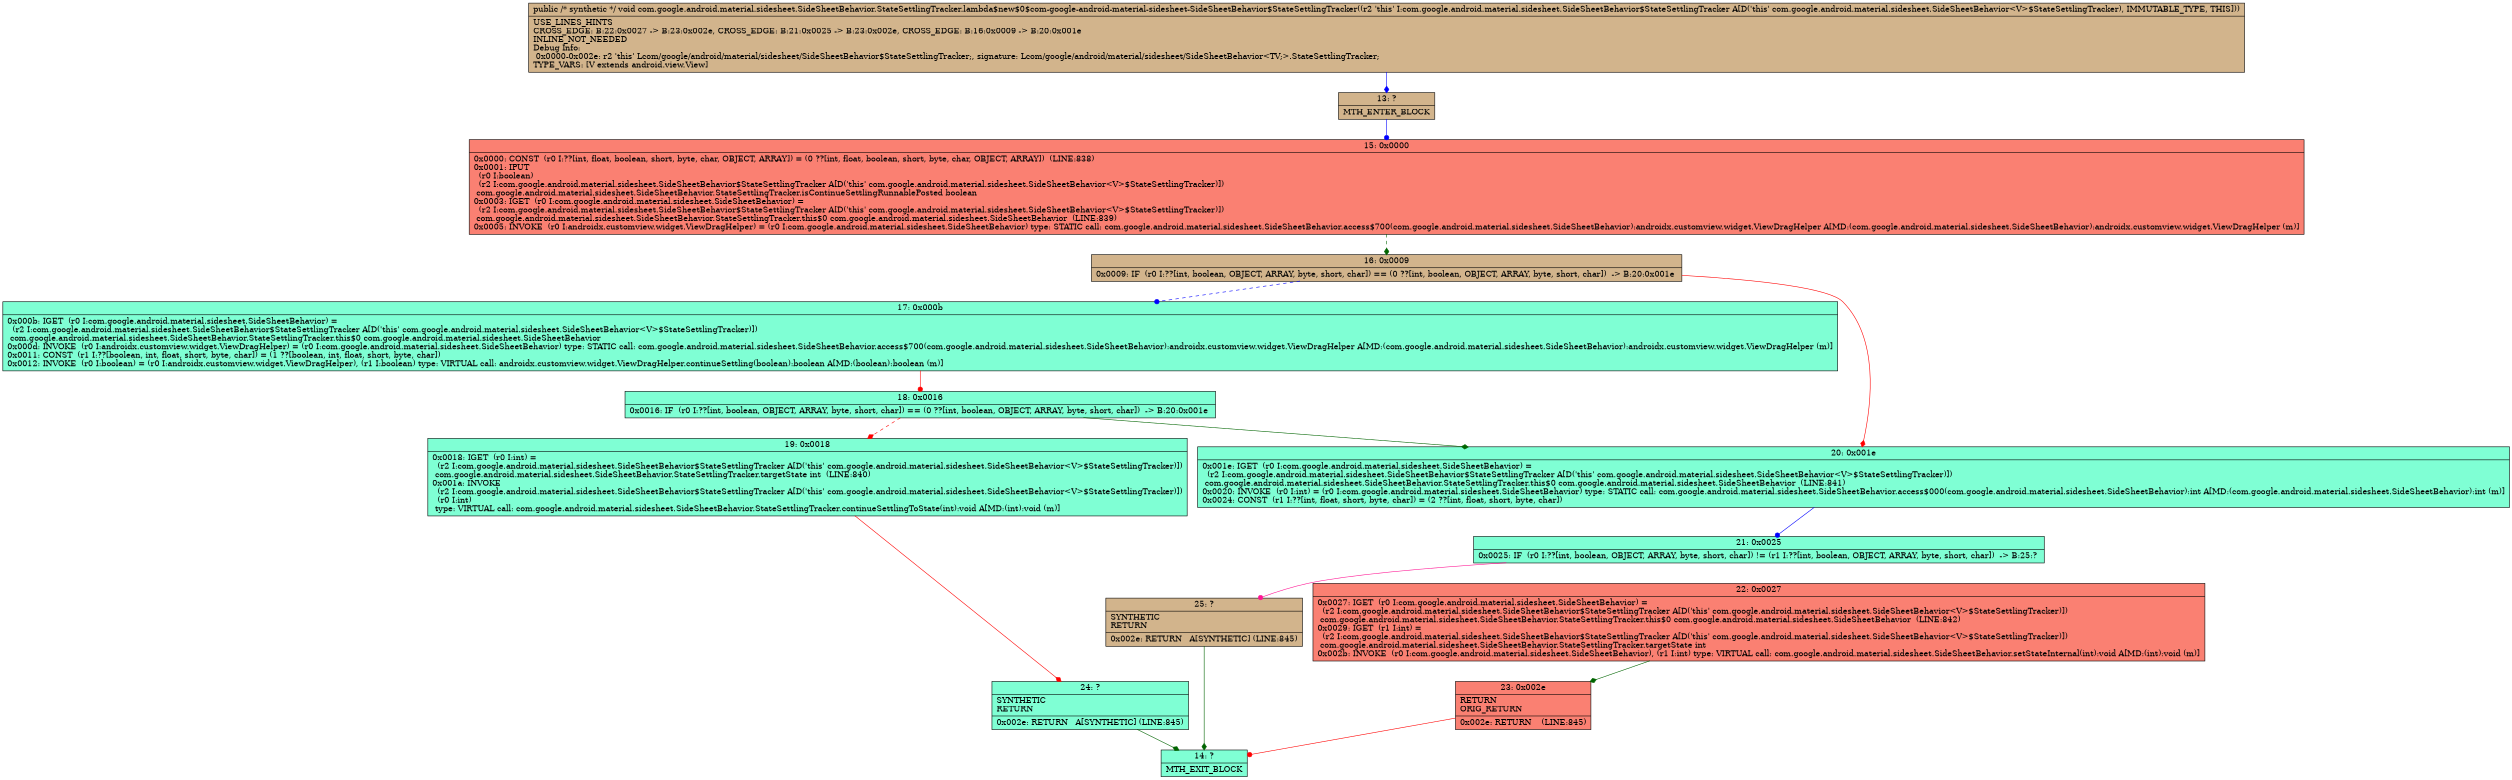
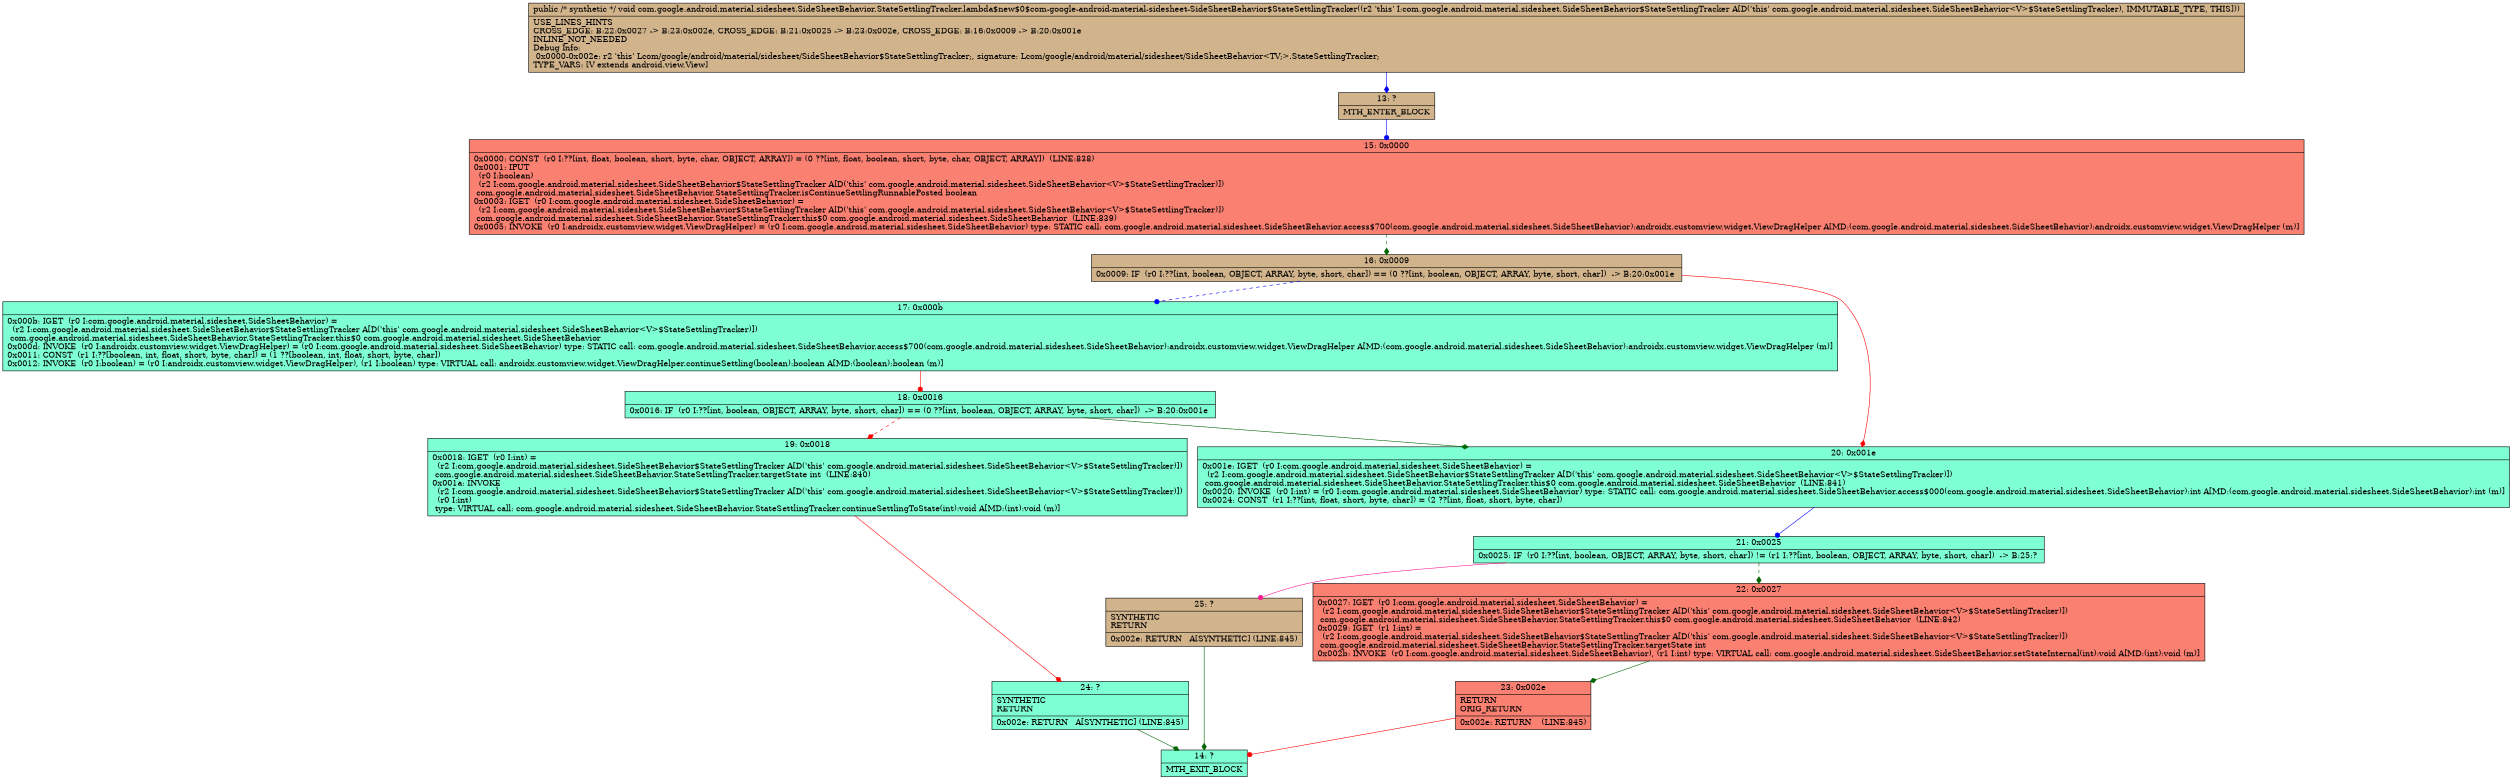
none -> (1759, 570)
